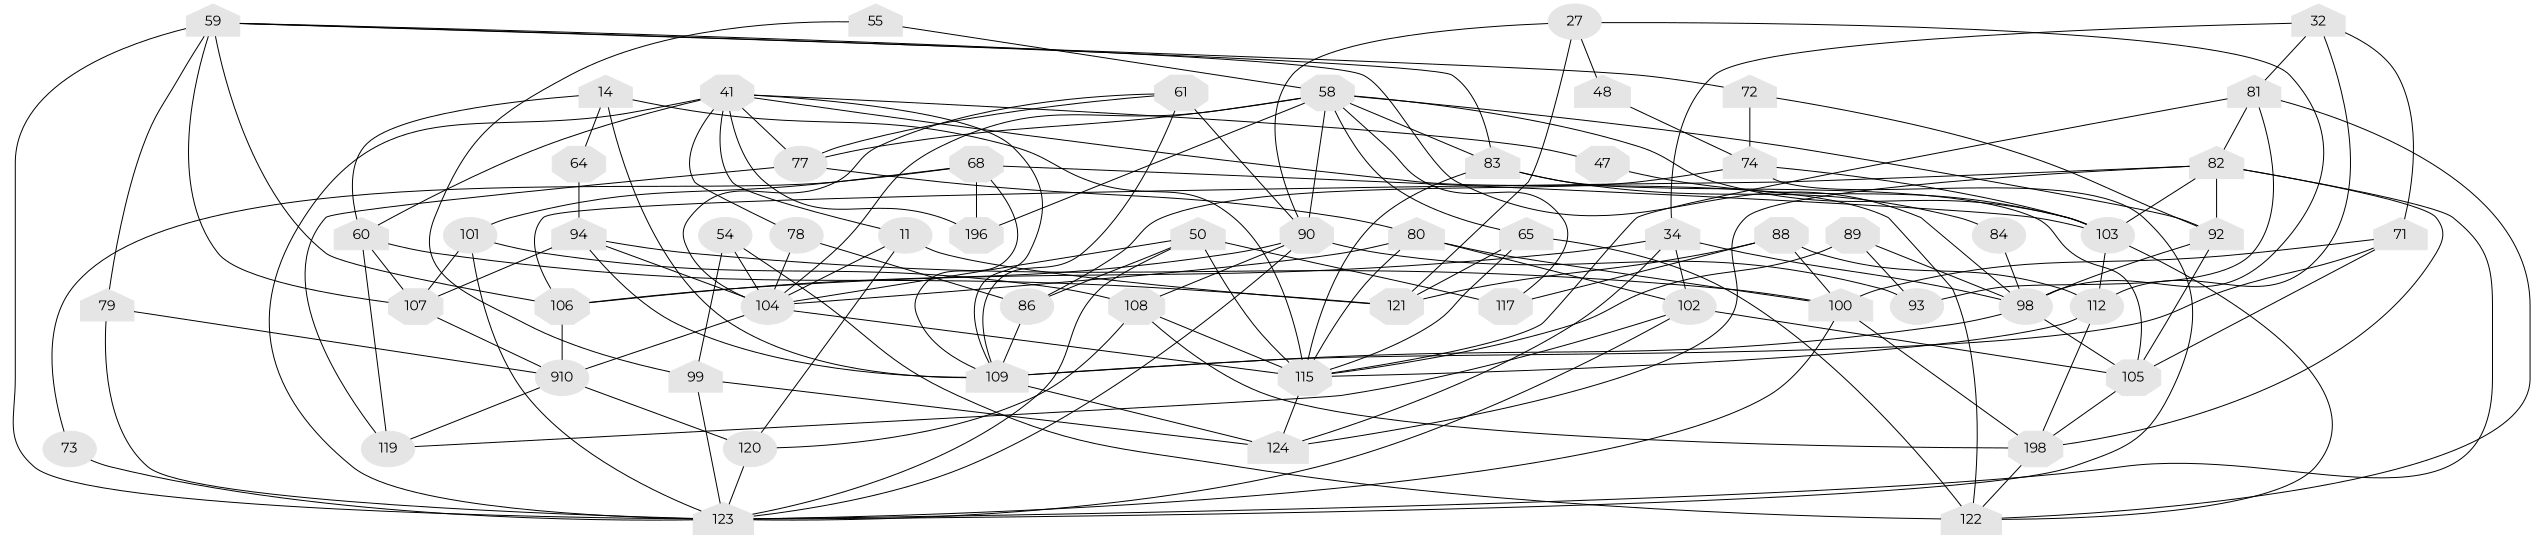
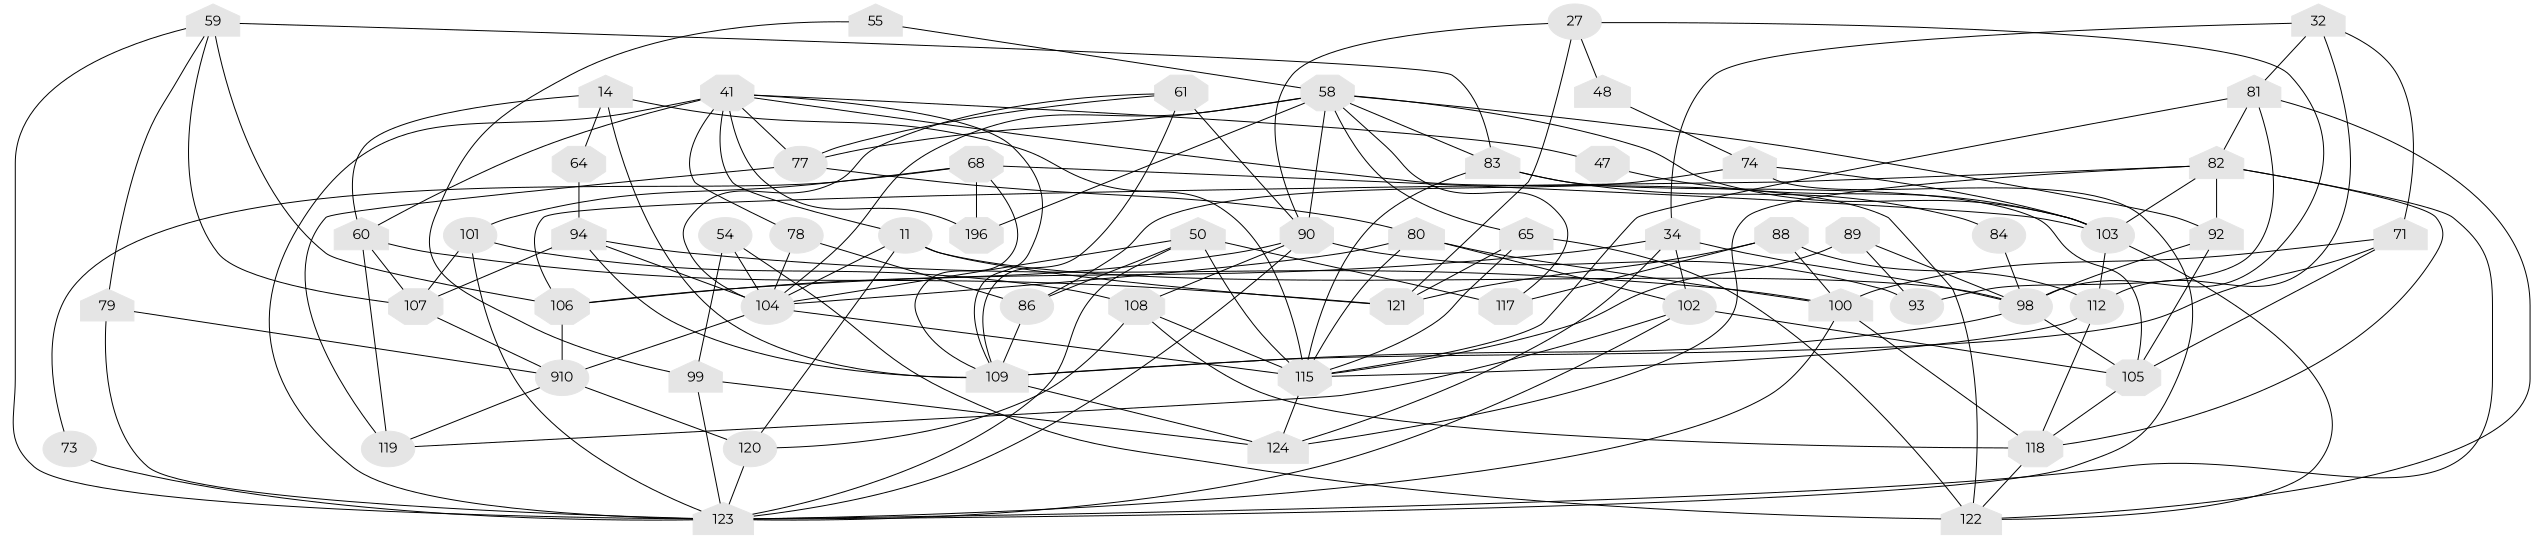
(1353, 74) -> (1463, 280)
(1750, 93) -> none
(2036, 449) -> (2036, 449)
